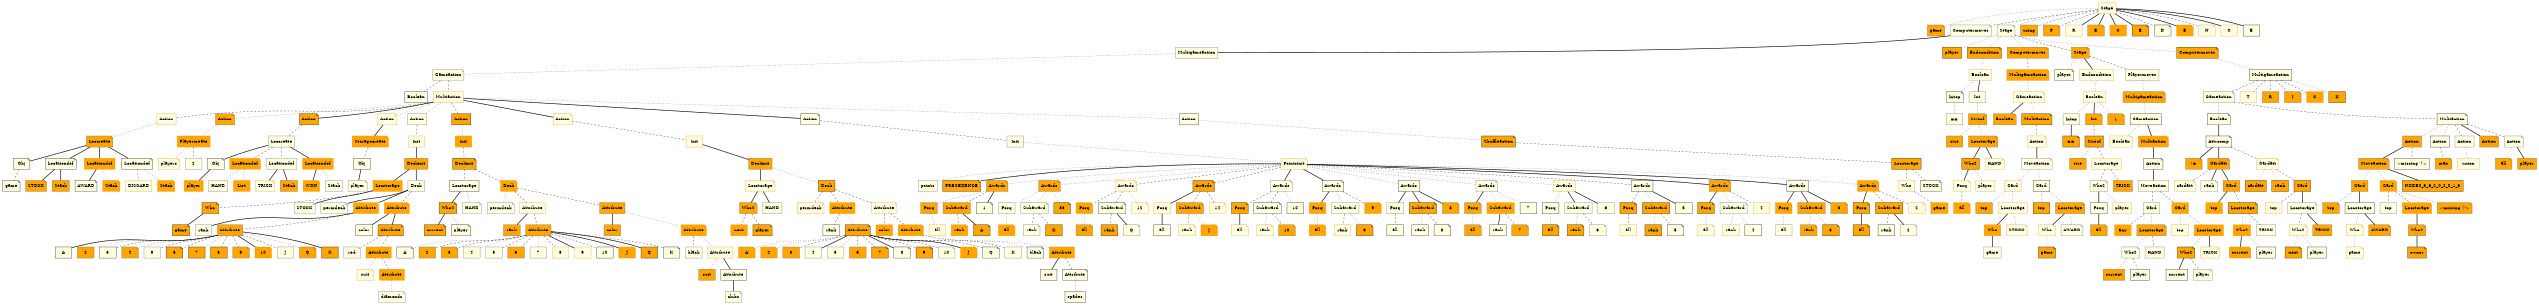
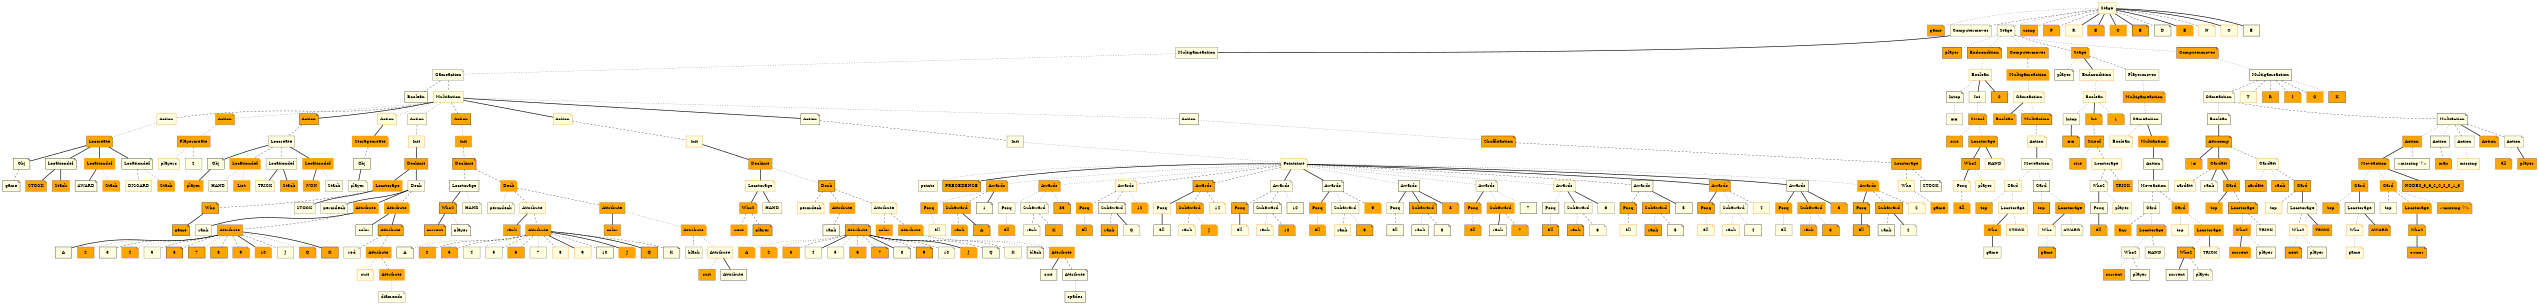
none -> (2000, 97)
(194, 142) -> (194, 142)
(2219, 142) -> (2219, 142)
(2469, 164) -> (2469, 164)
(1140, 208) -> (1140, 208)
(734, 297) -> none
